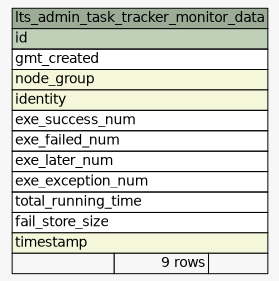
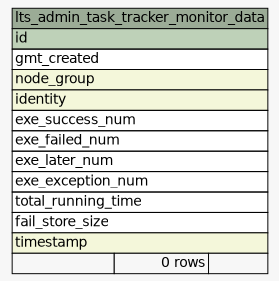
(183, 263) -> (183, 263)
